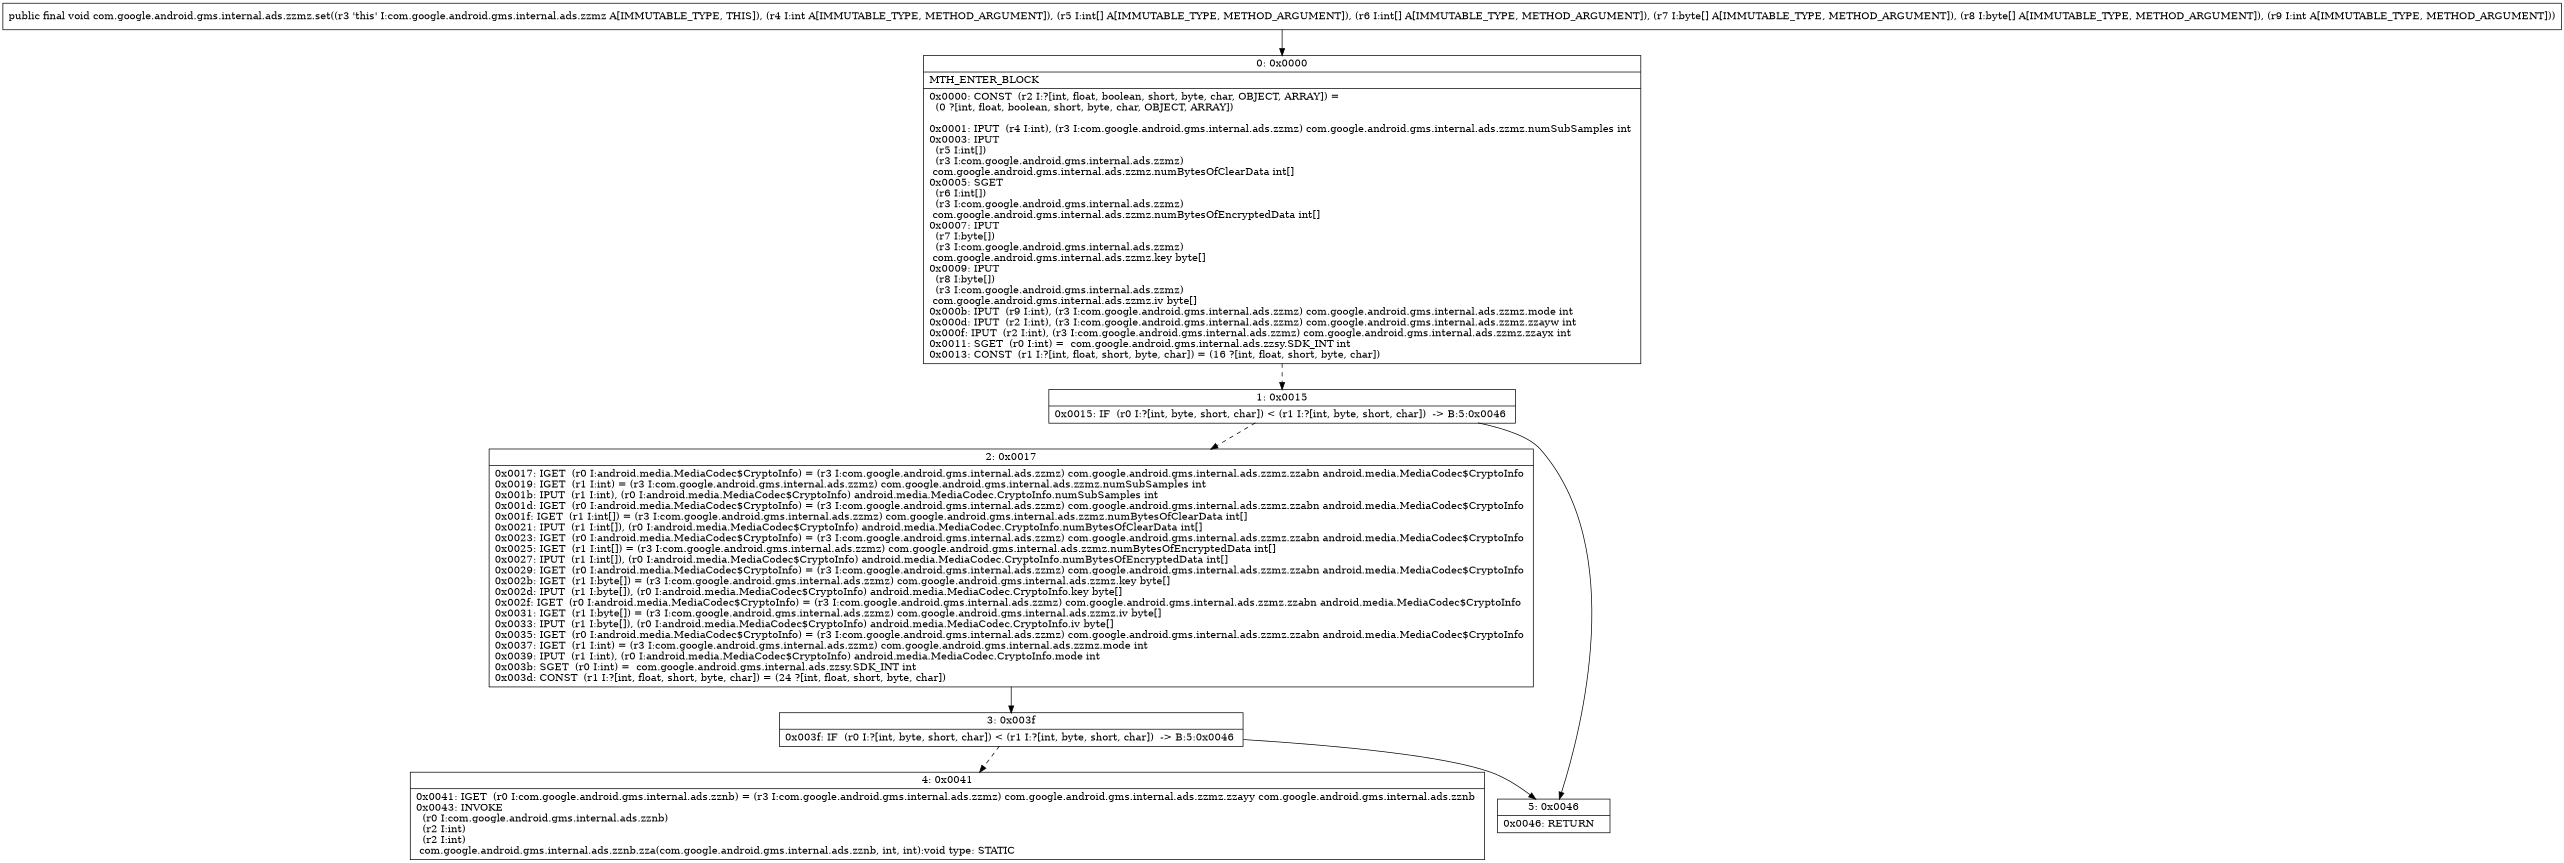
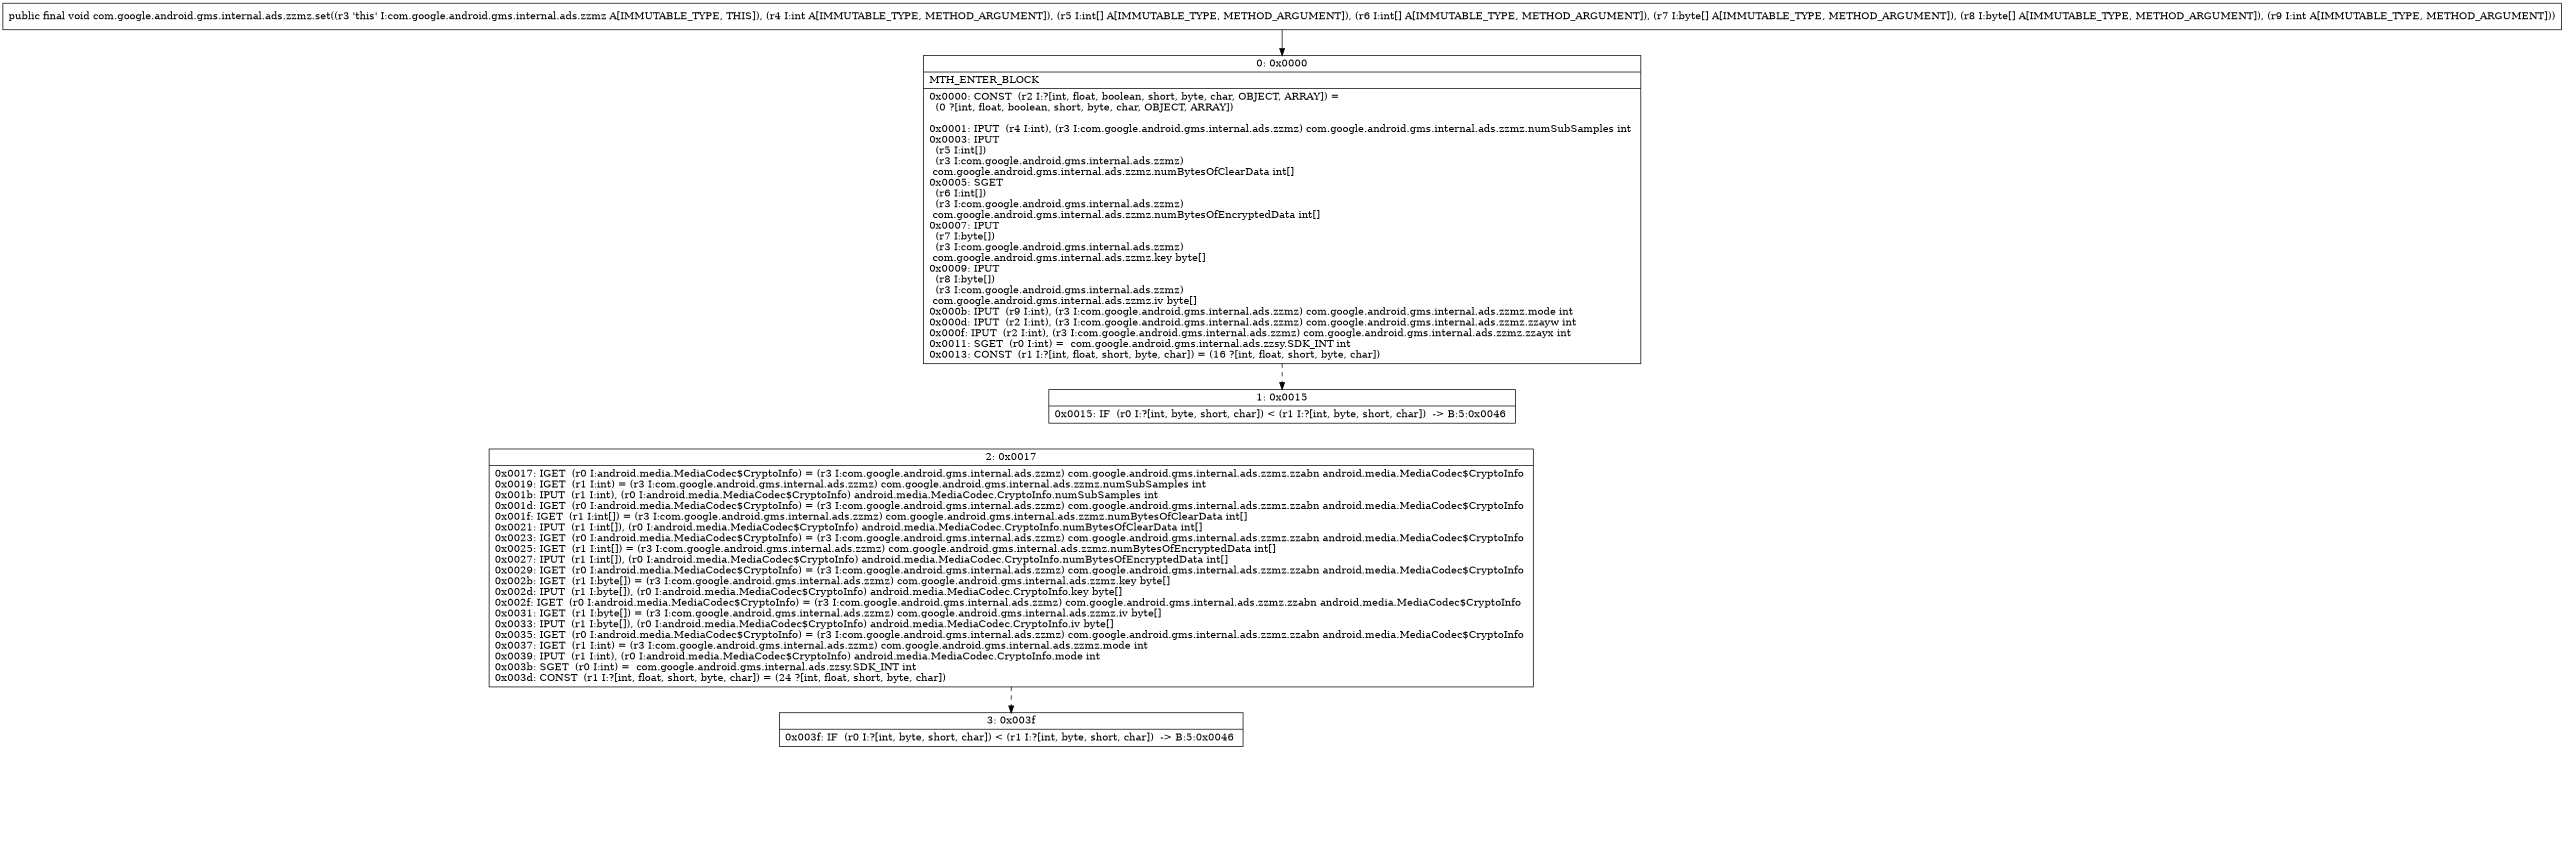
(1236, 434) -> none
(1011, 696) -> (1011, 696)
(947, 816) -> none
(1554, 816) -> none
